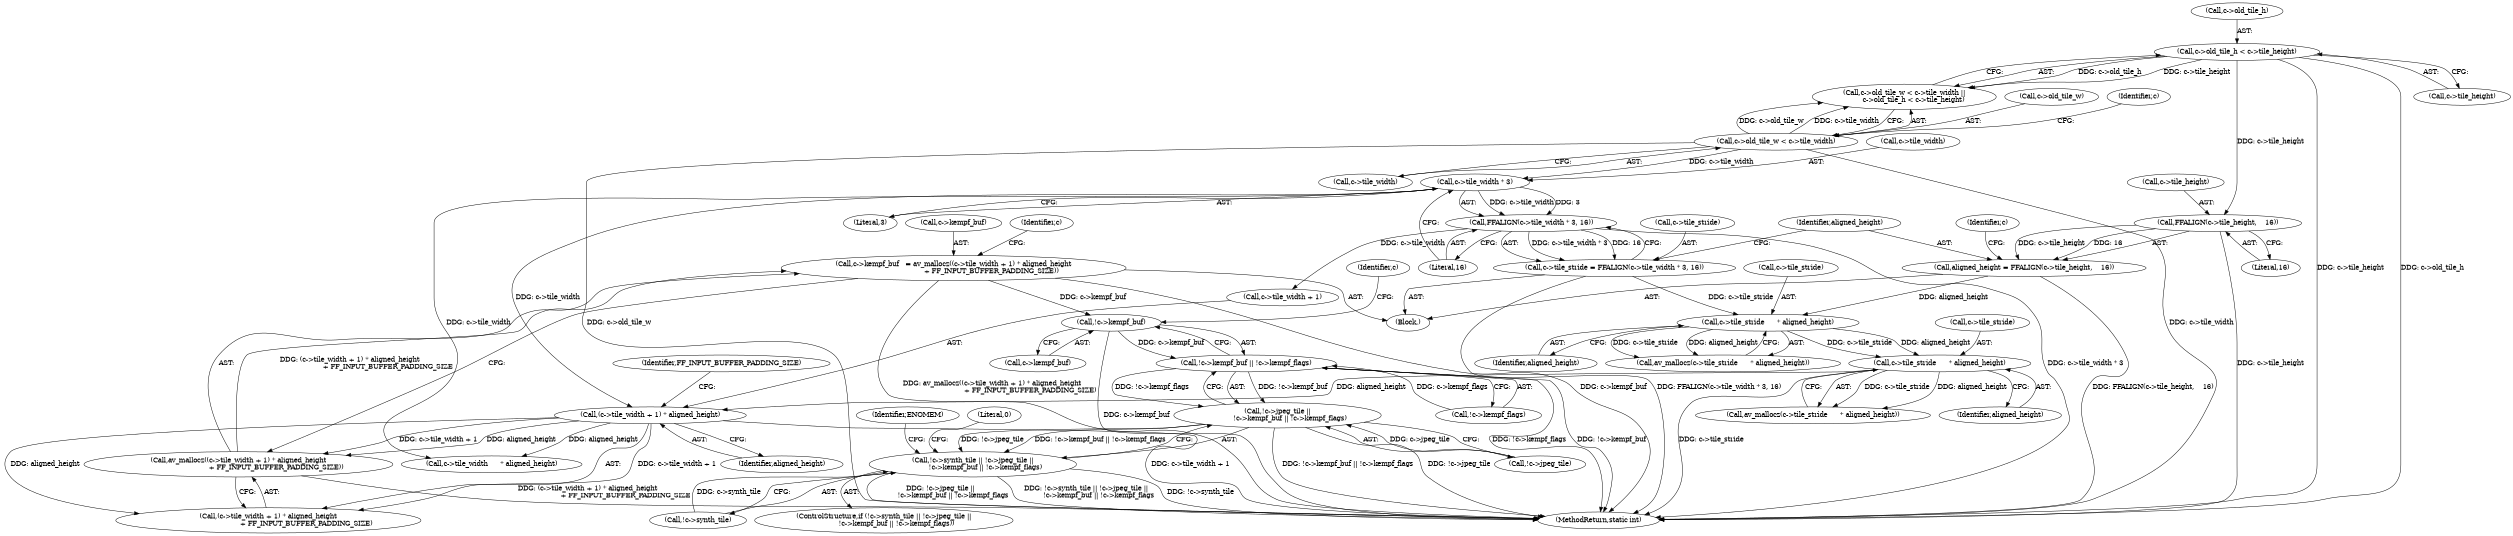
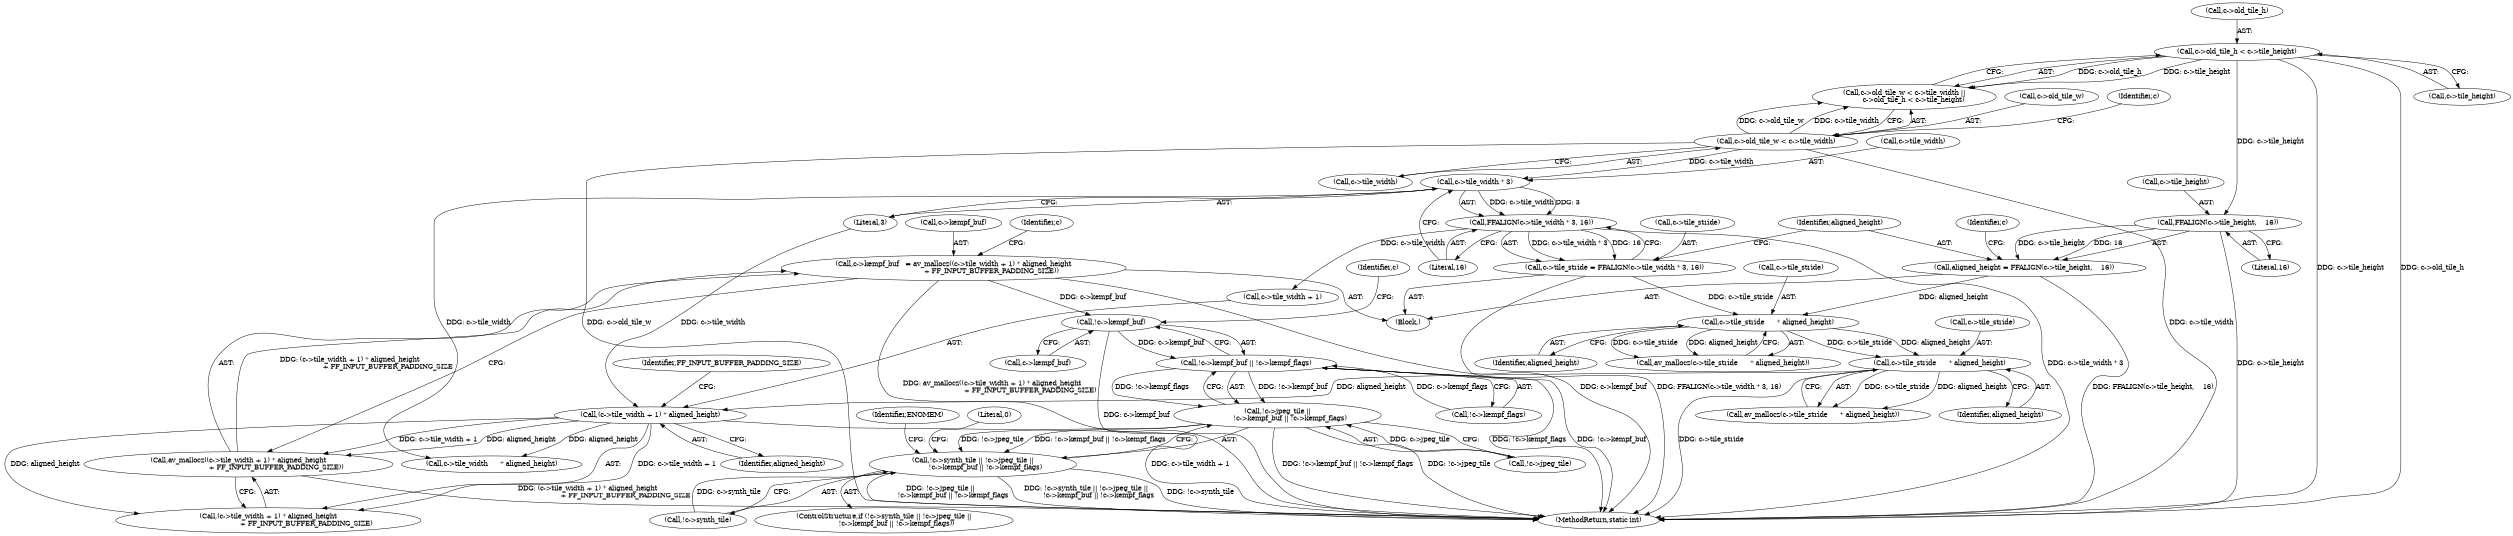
(822, 201) -> (700, 301)
